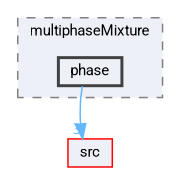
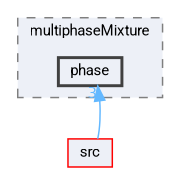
(80, 107) -> (100, 120)
